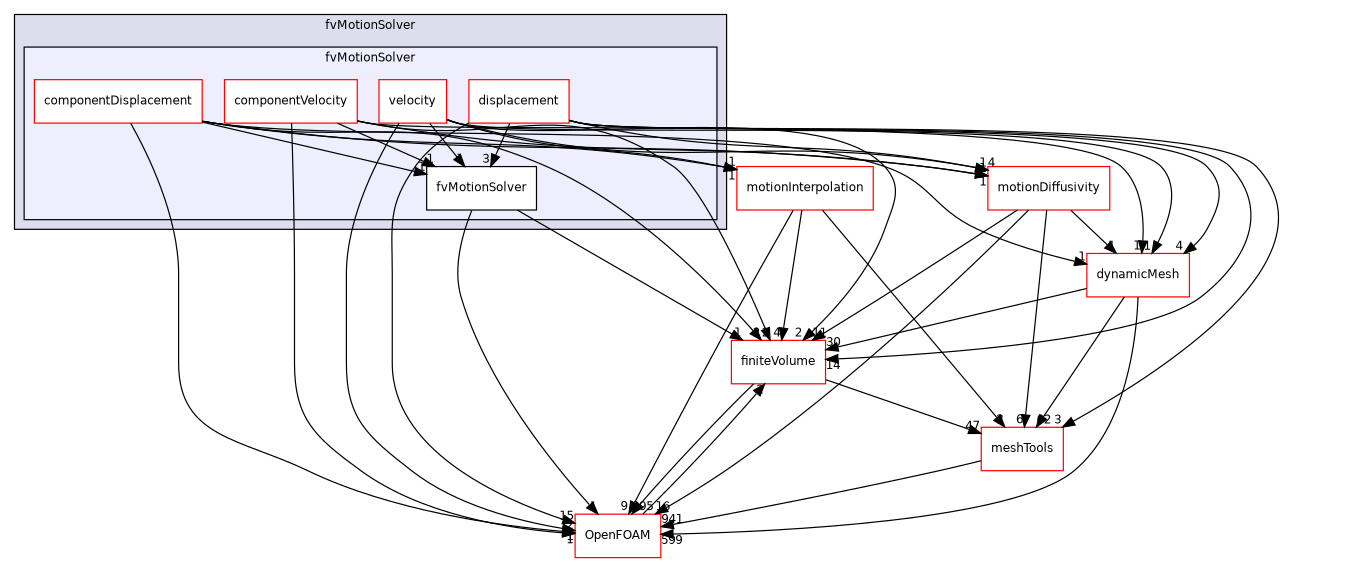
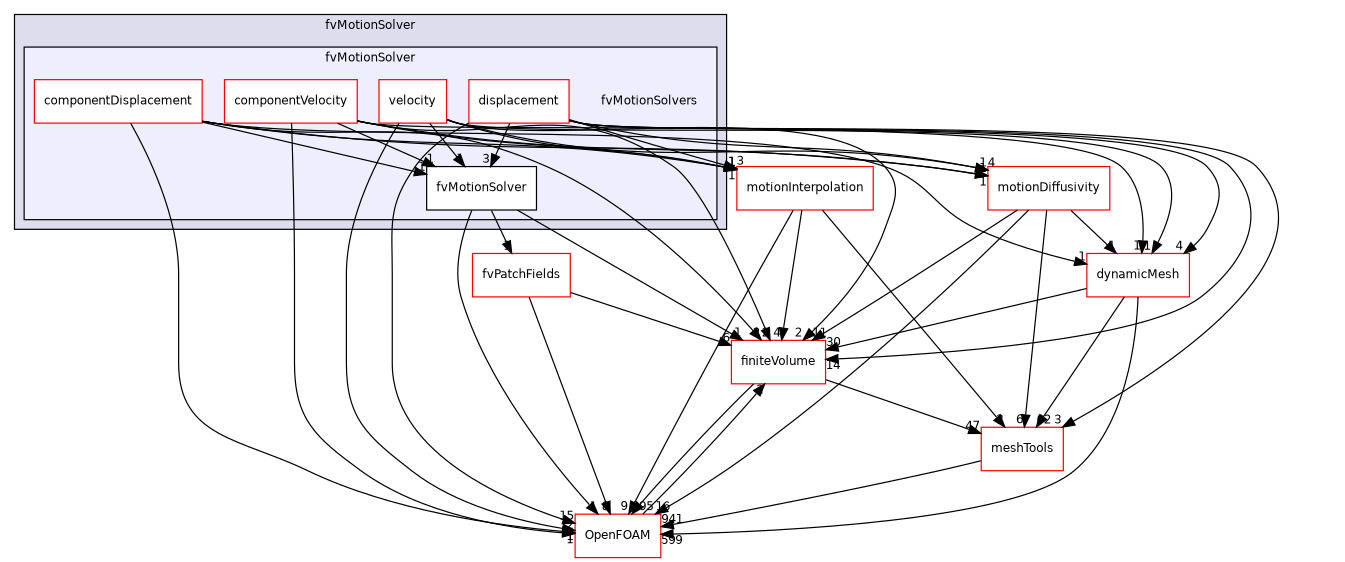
none -> (649, 101)
none -> (647, 143)
none -> (541, 145)
none -> (521, 275)
